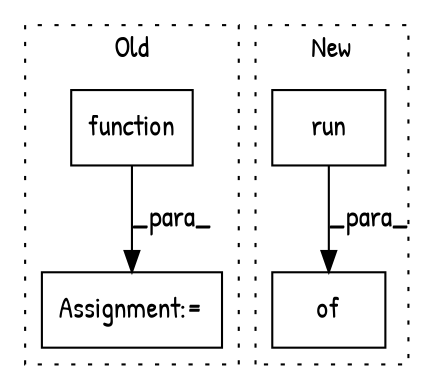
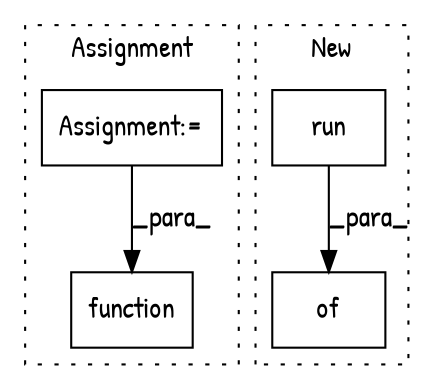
(132, 49) -> (132, 49)
(132, 208) -> (132, 208)
